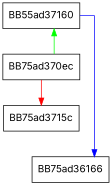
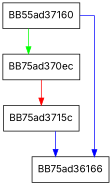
(54, 45) -> (28, 38)
none -> (56, 140)
